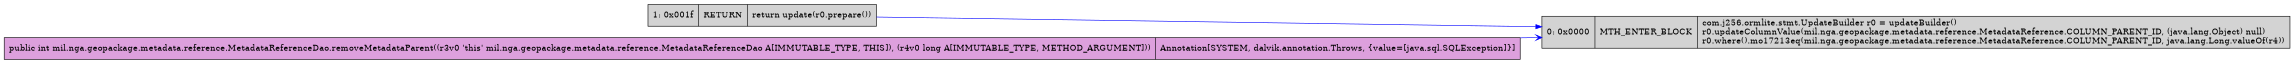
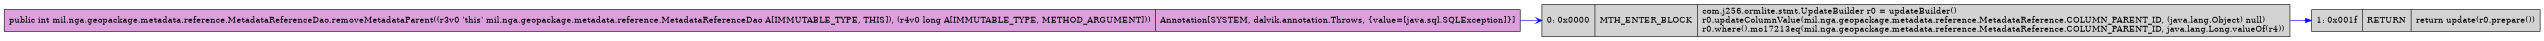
(1206, 22) -> (2298, 20)
